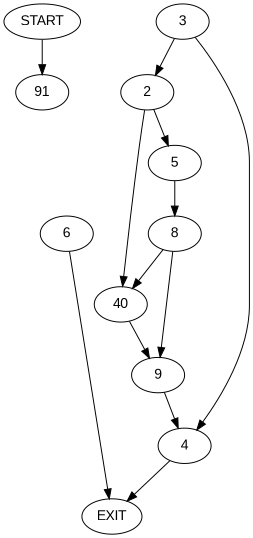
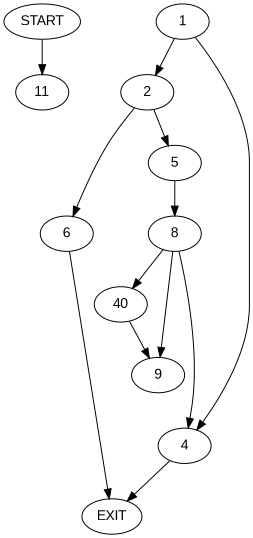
(183, 22) -> (183, 22)
(42, 92) -> (42, 92)
(133, 193) -> (101, 155)
(169, 406) -> (193, 334)
